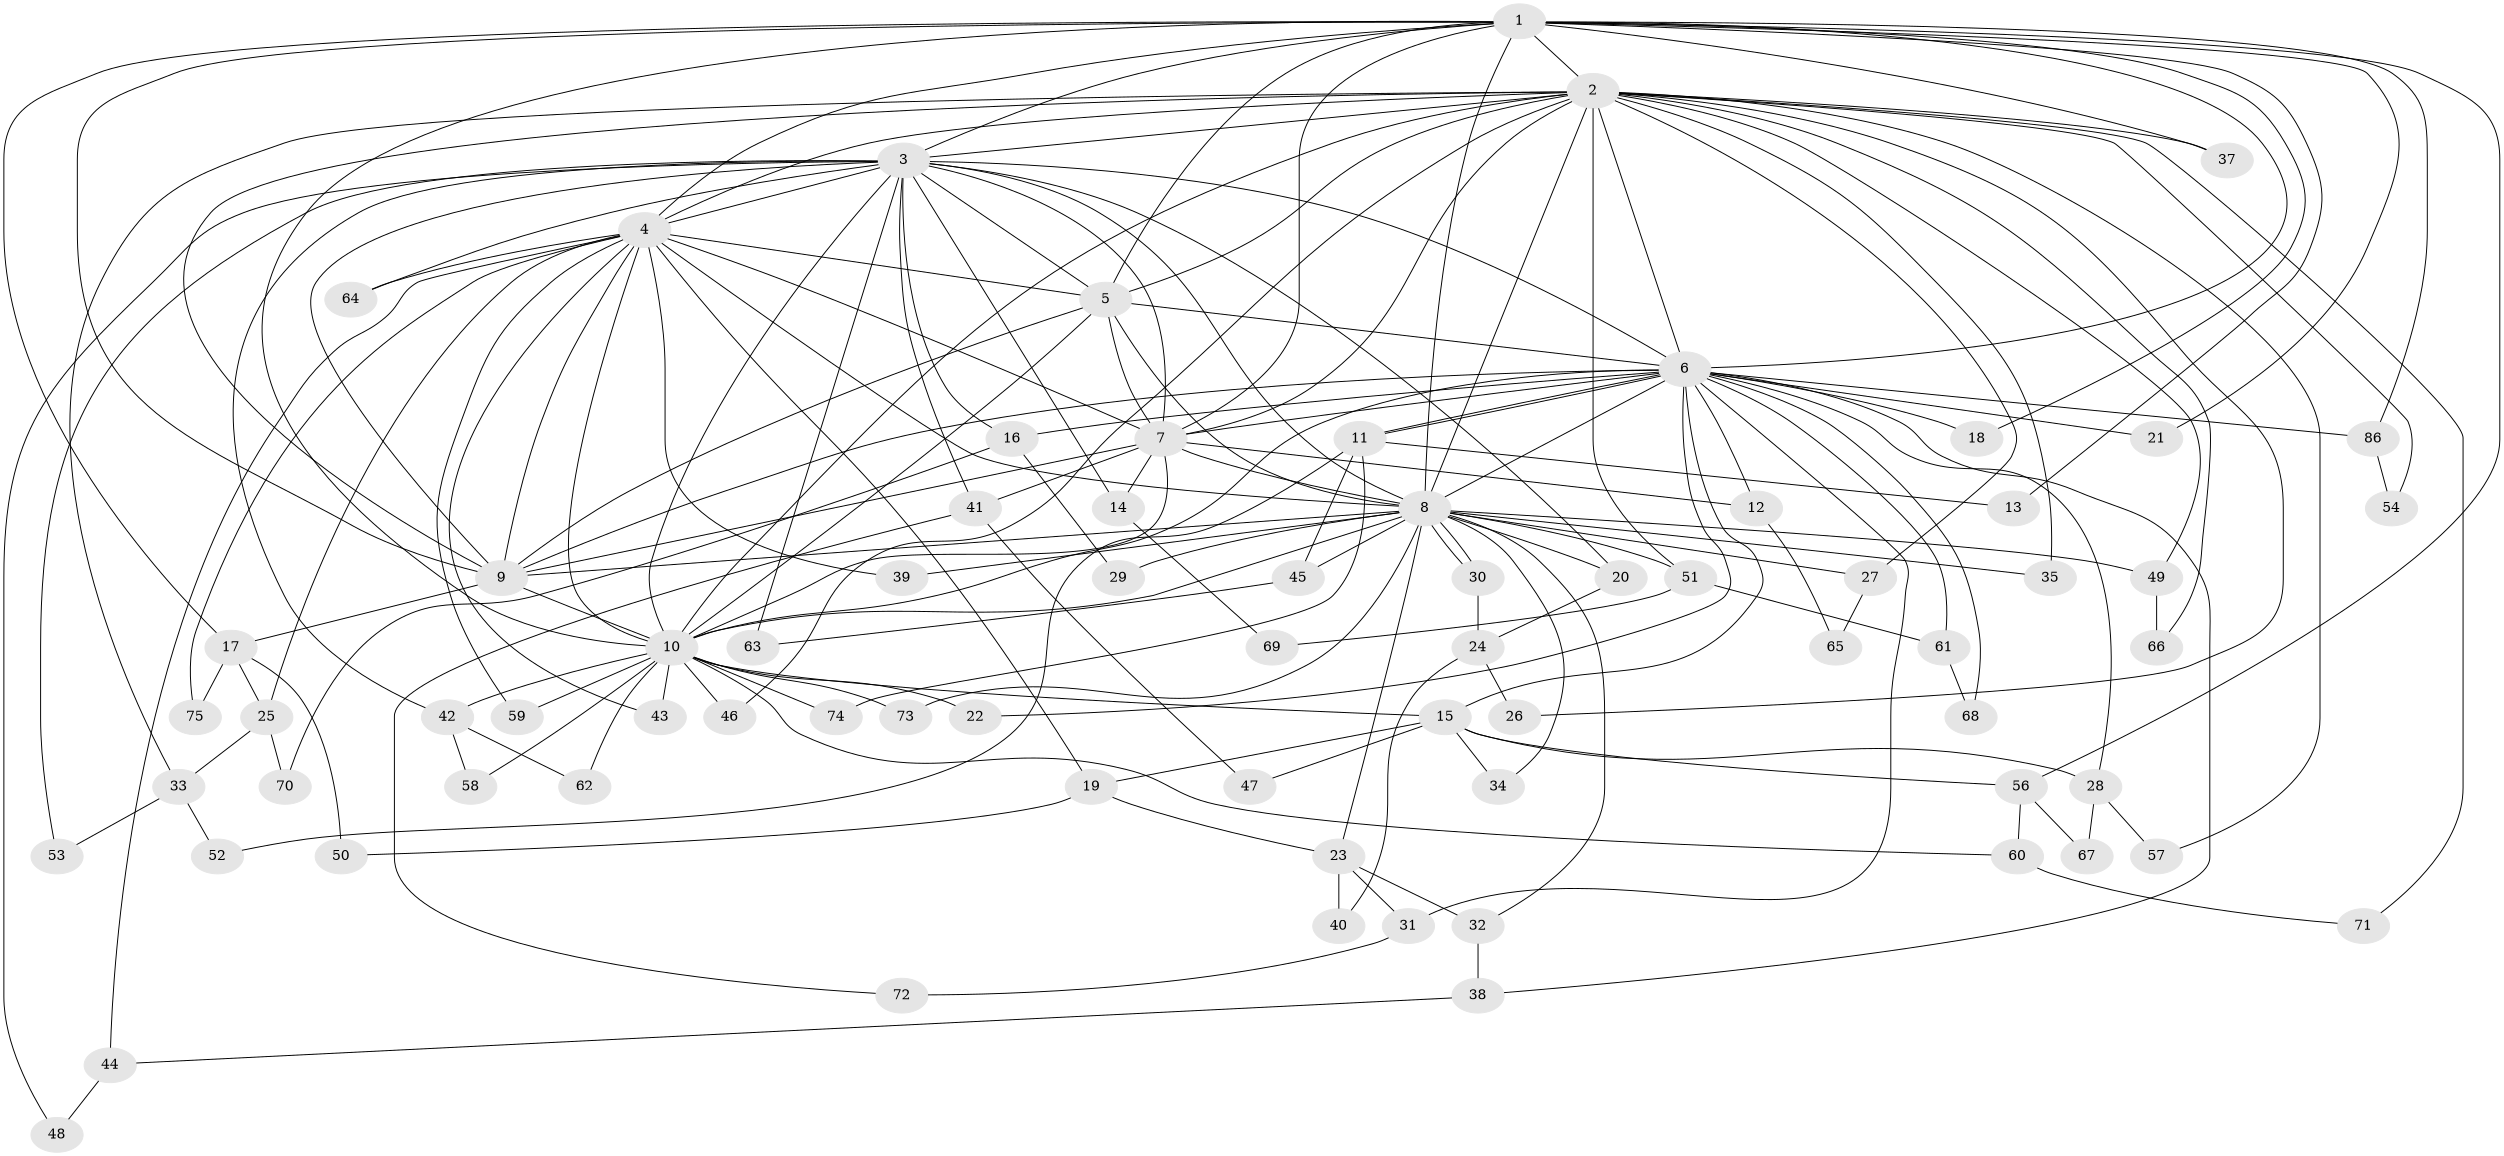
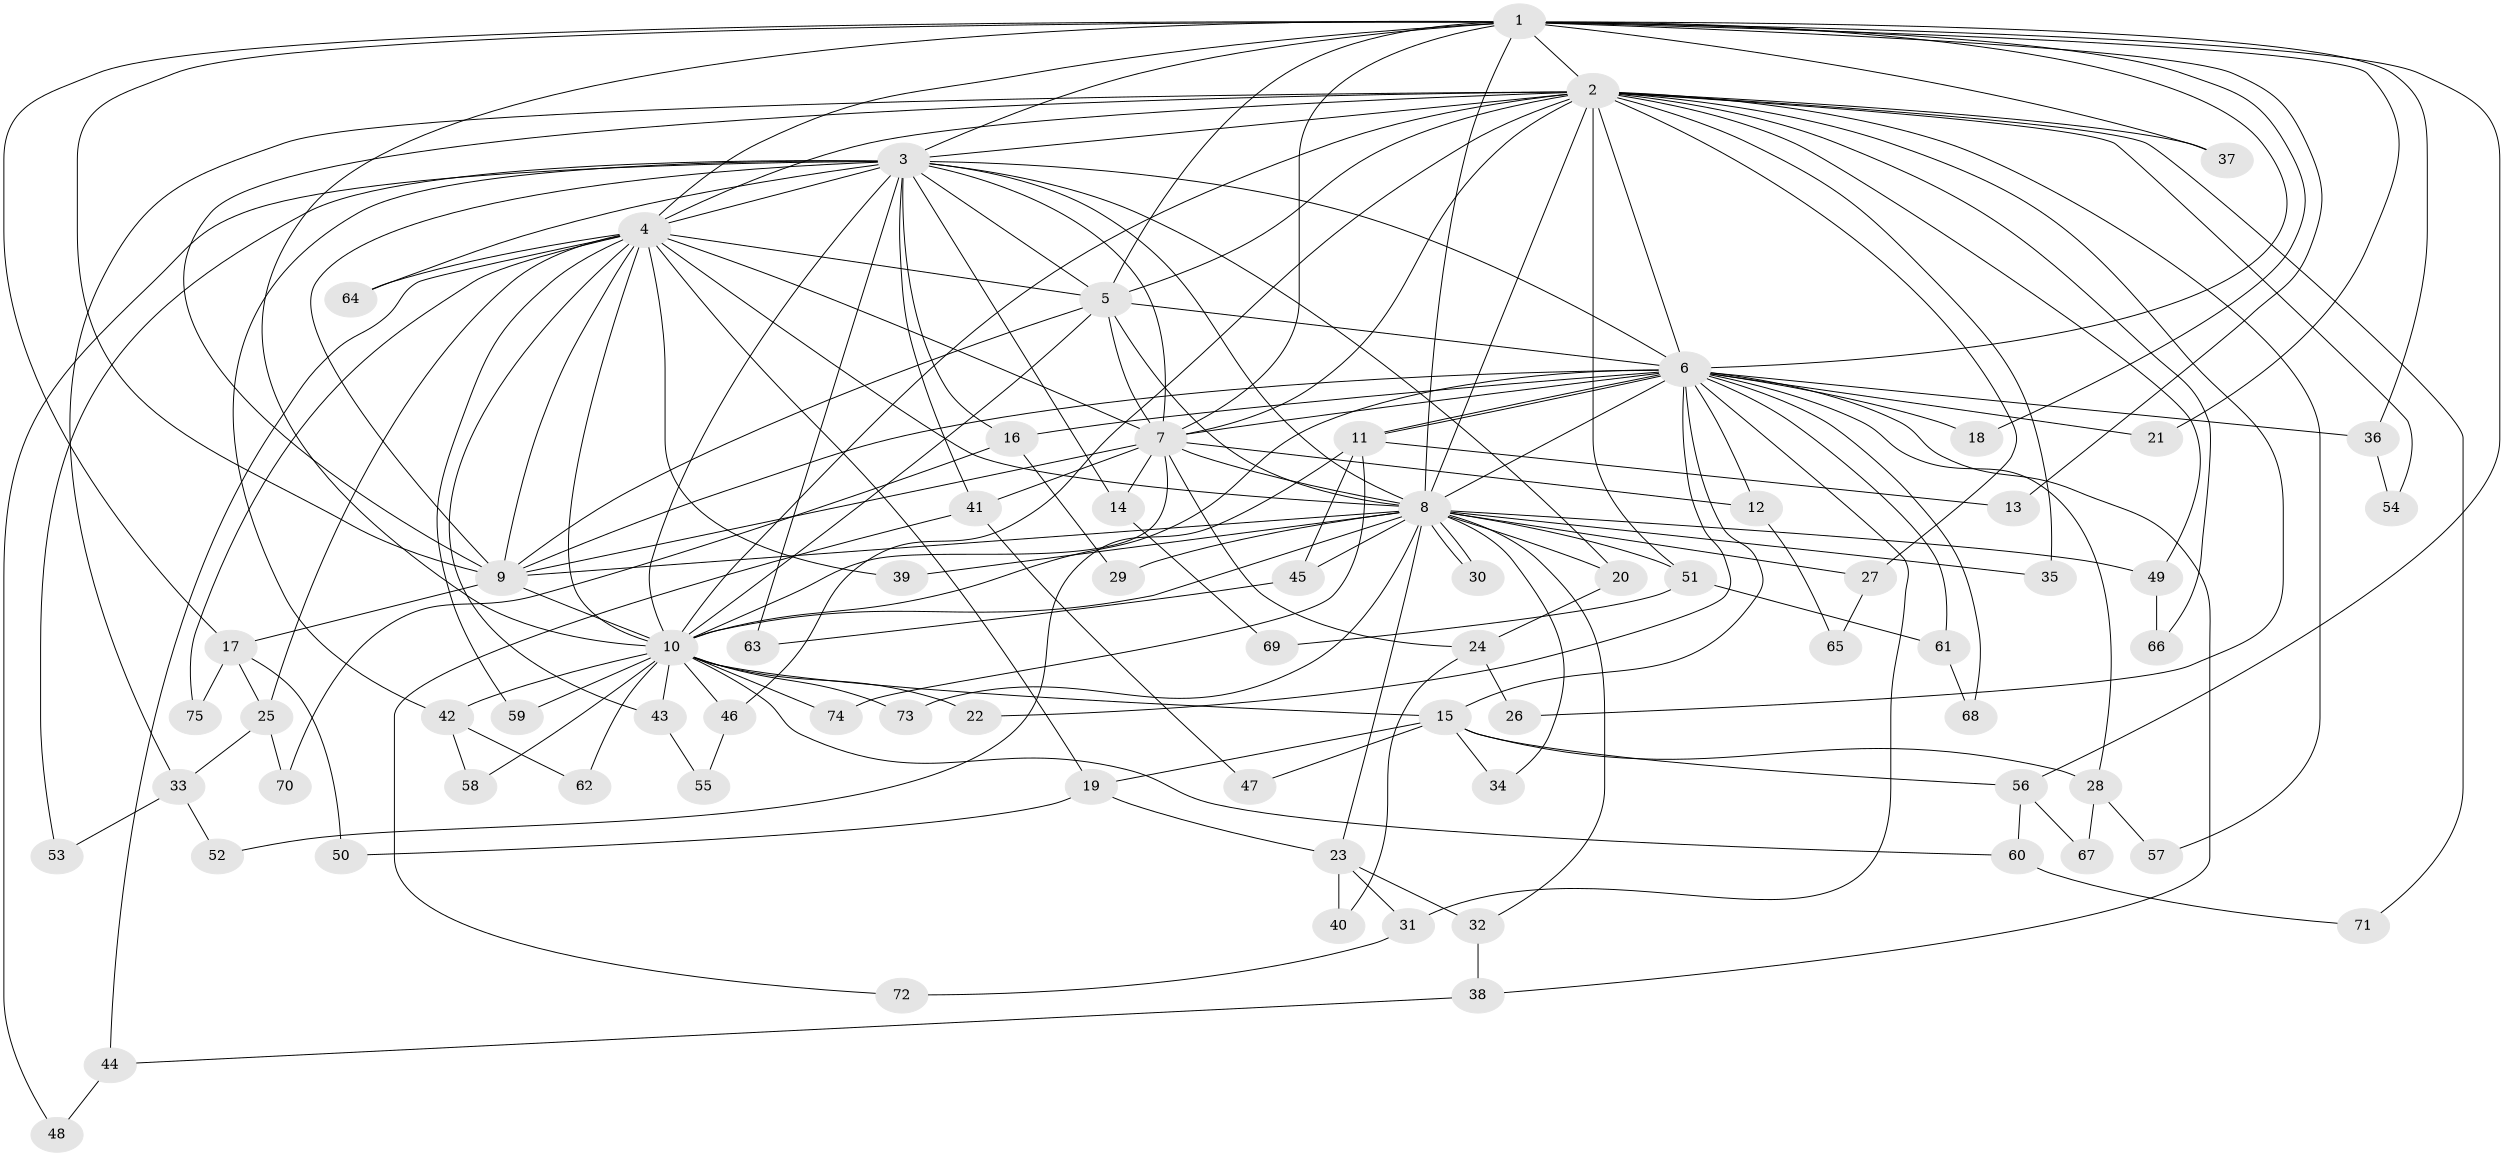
(2373, 439) -> (2373, 439)
(1478, 613) -> (1275, 603)
none -> (704, 787)
